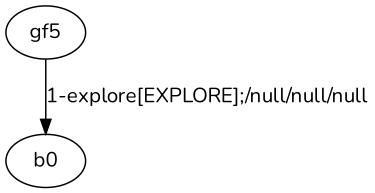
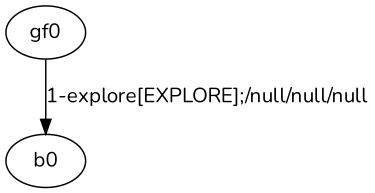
(46, 32) -> (46, 32)
